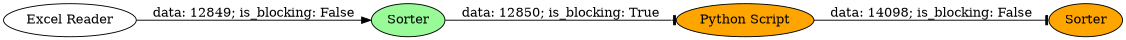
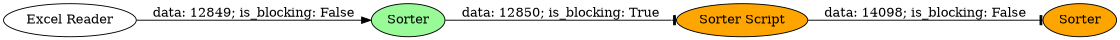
(745, 20) -> (742, 20)
